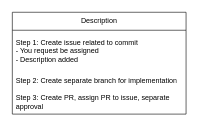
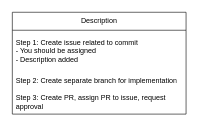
(83, 51) -> (83, 51)
(100, 102) -> (100, 102)
